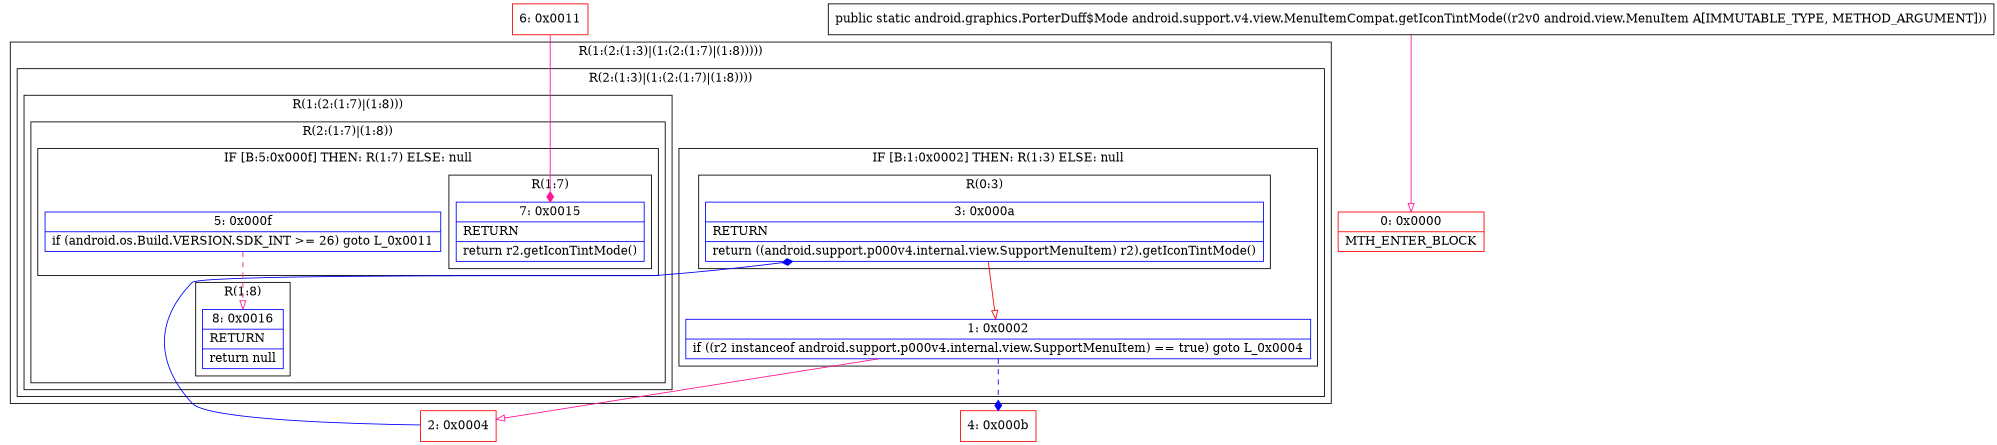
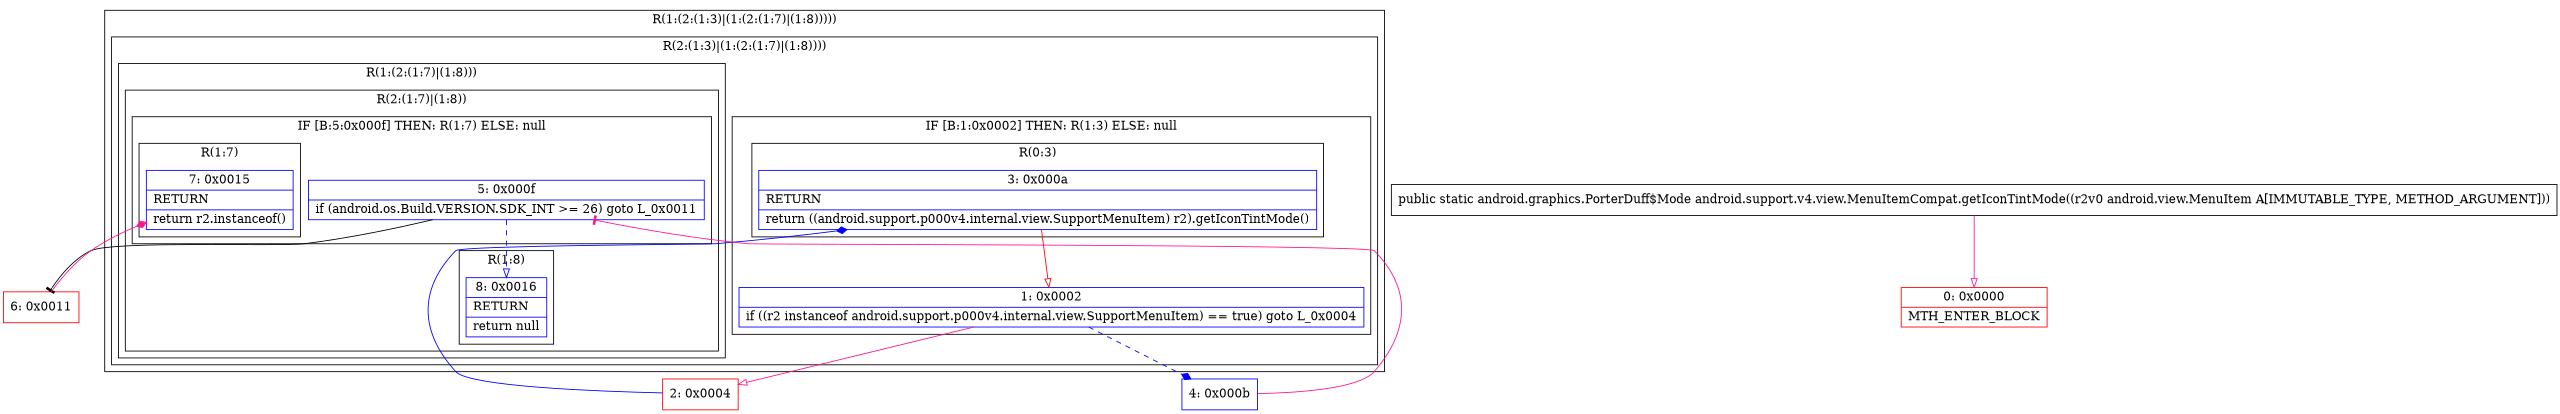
none -> (236, 245)
none -> (1113, 246)
(550, 251) -> (220, 219)
(243, 270) -> (506, 238)
(998, 426) -> (1220, 394)
